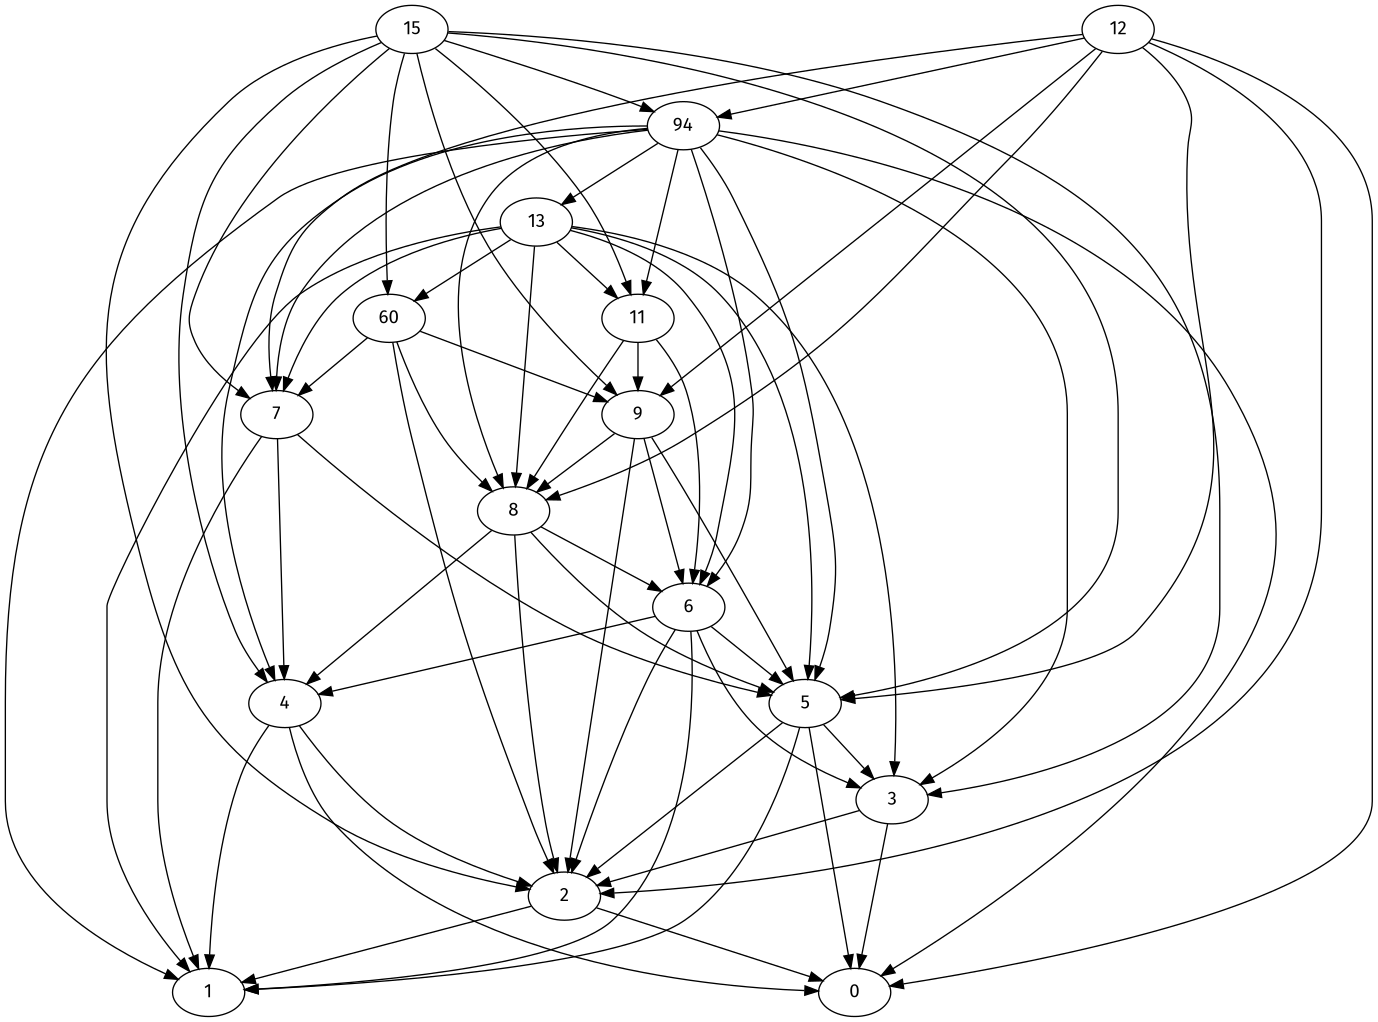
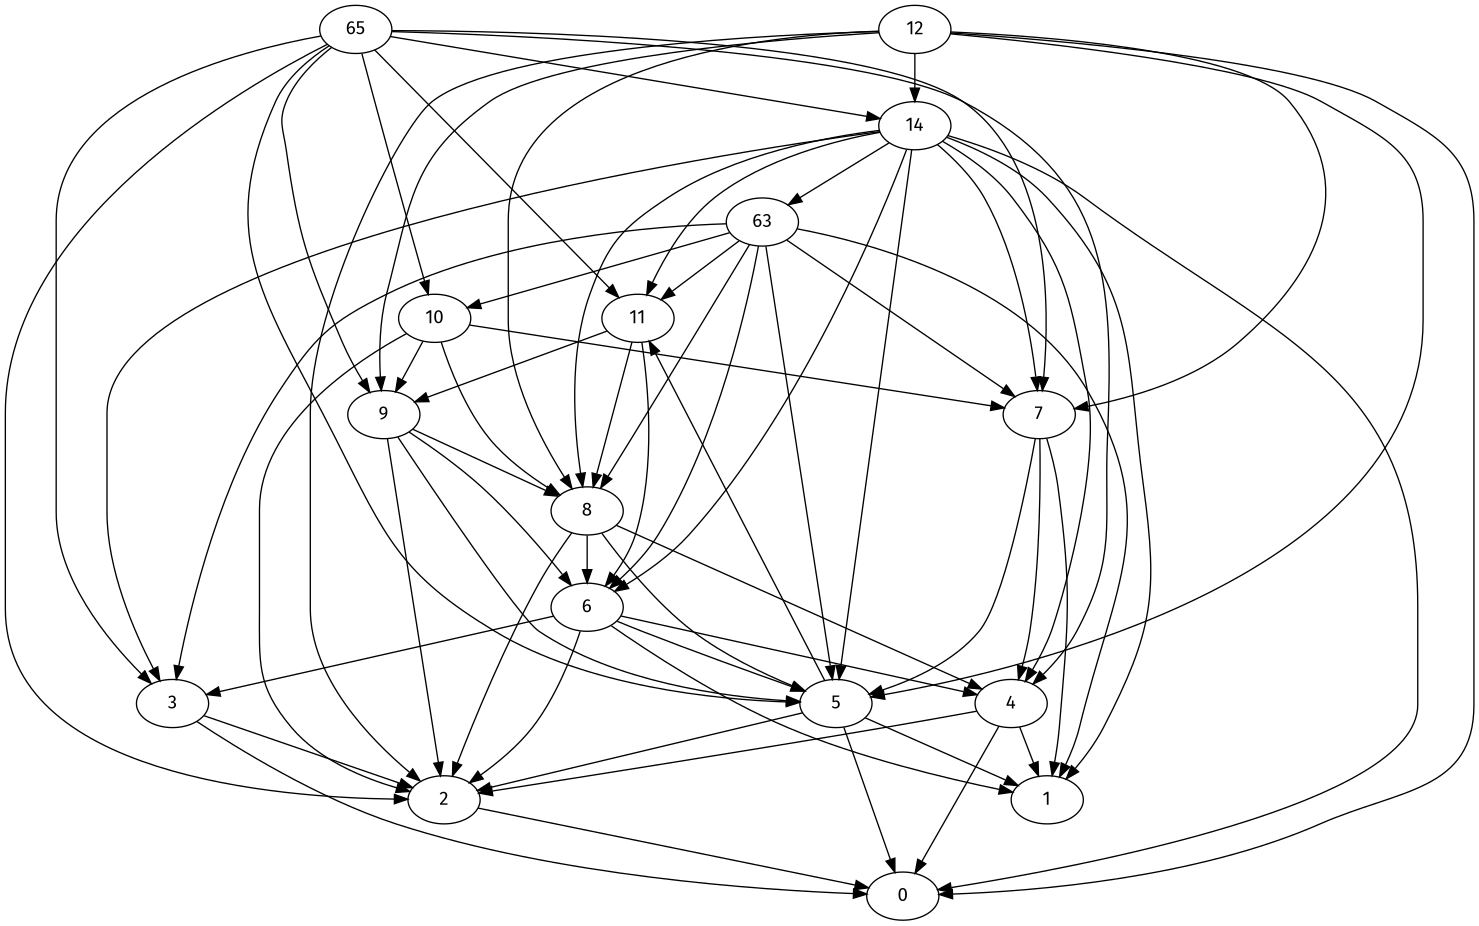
(412, 29) -> (356, 29)
(683, 126) -> (915, 126)
(536, 222) -> (762, 222)
(389, 318) -> (435, 318)
(844, 747) -> (740, 517)
(393, 943) -> none
